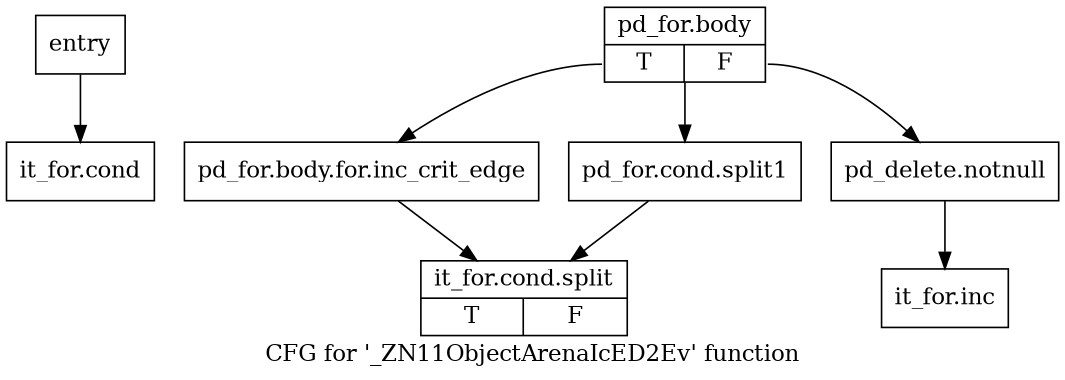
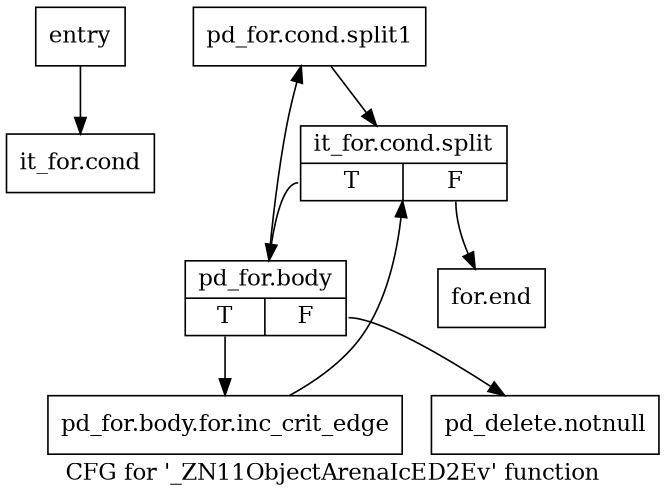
none -> (279, 210)
none -> (492, 298)
(945, 298) -> none
